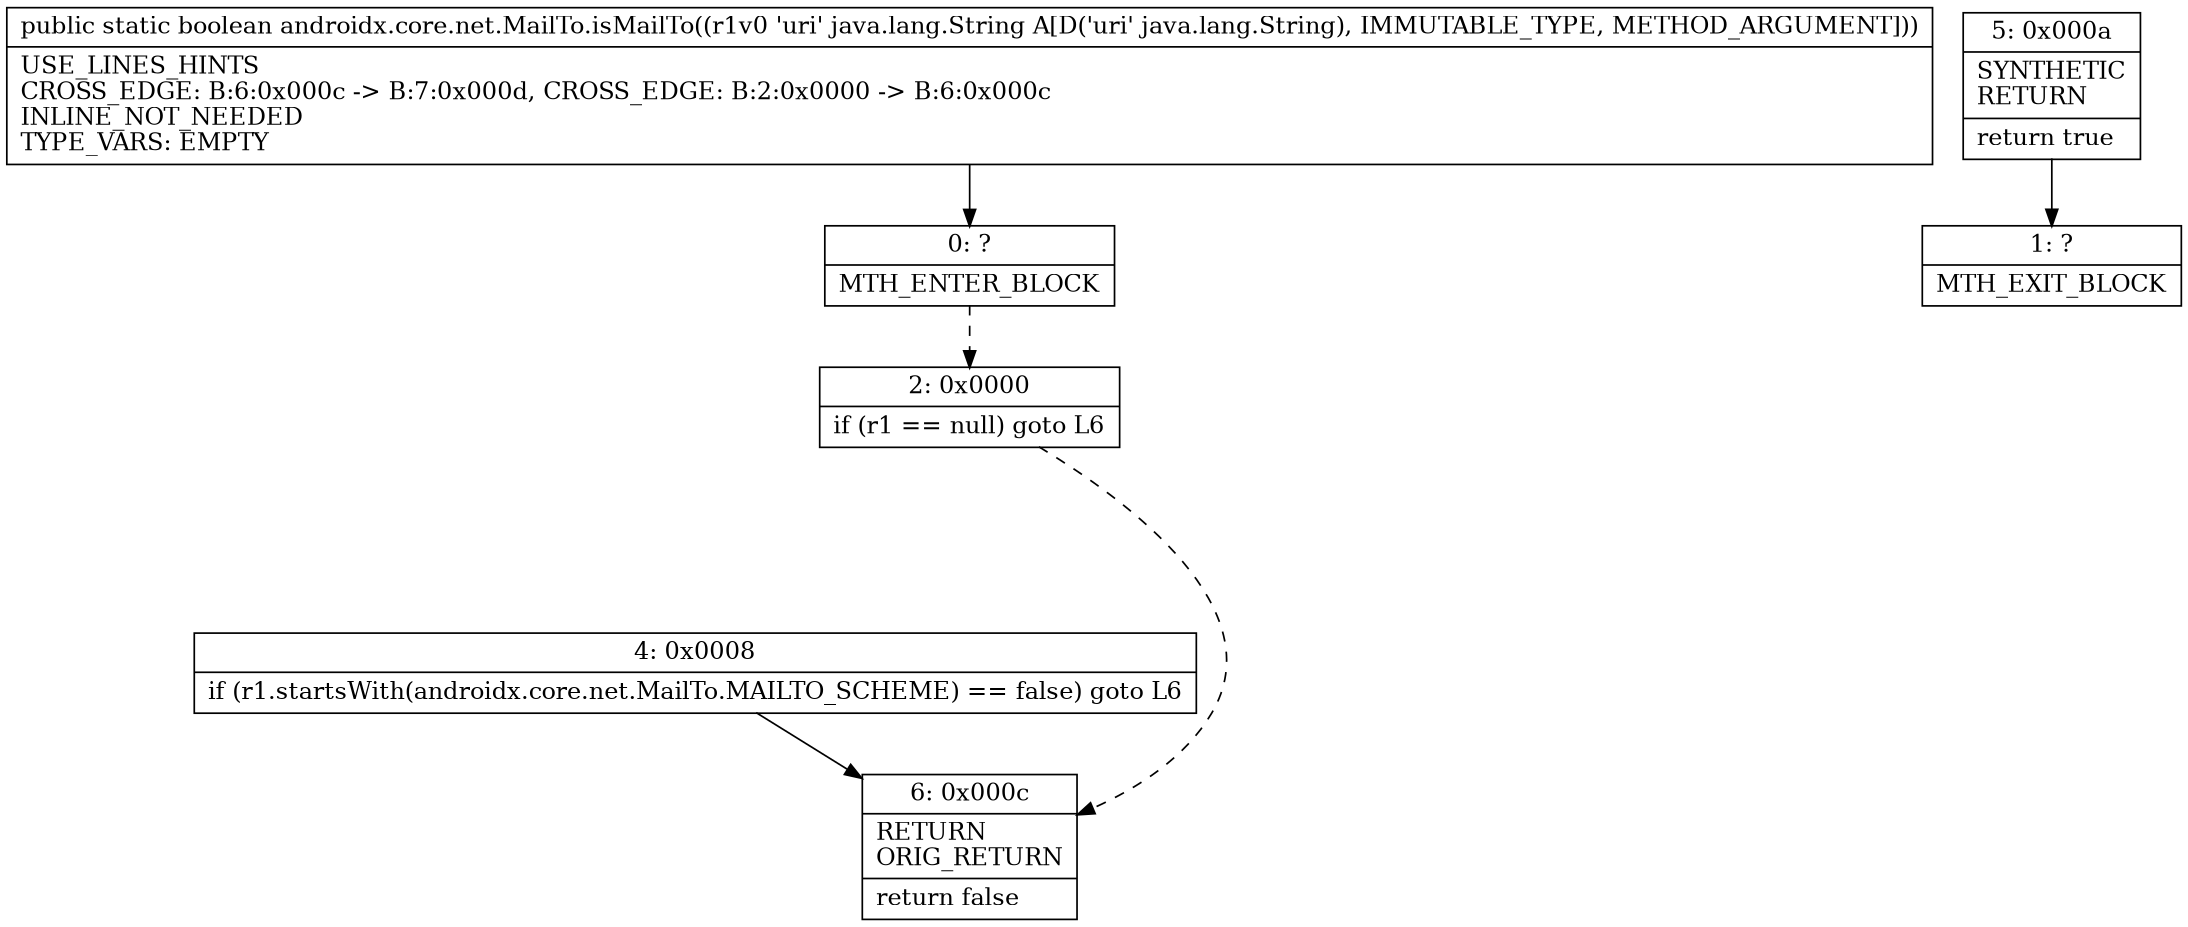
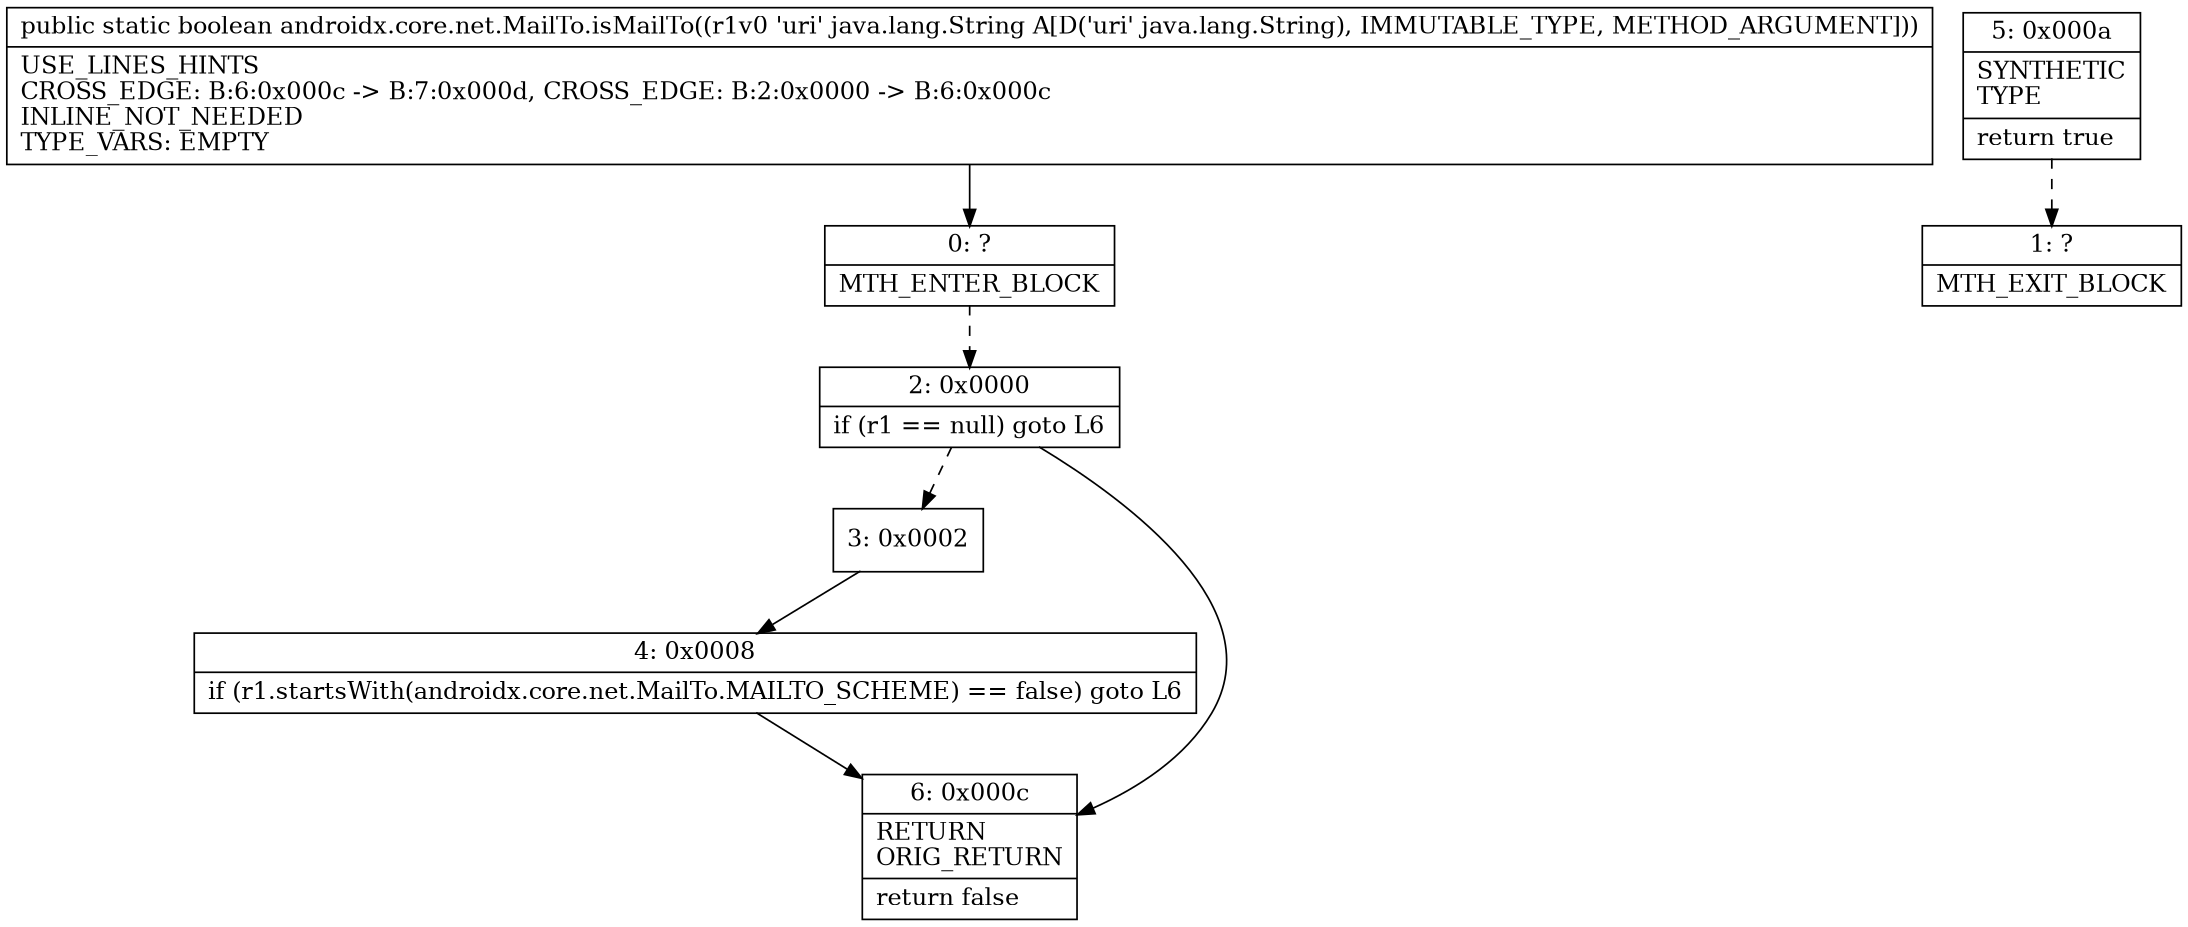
(2032, 97) -> (2010, 97)
(2052, 184) -> (2052, 184)
none -> (908, 540)
(1217, 619) -> (1217, 619)
